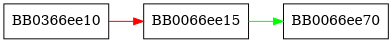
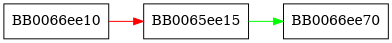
(56, 21) -> (56, 21)
(196, 21) -> (196, 21)
